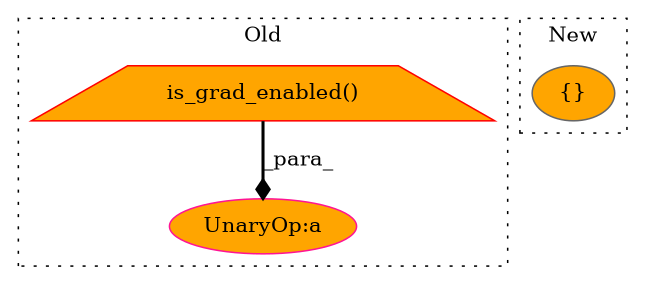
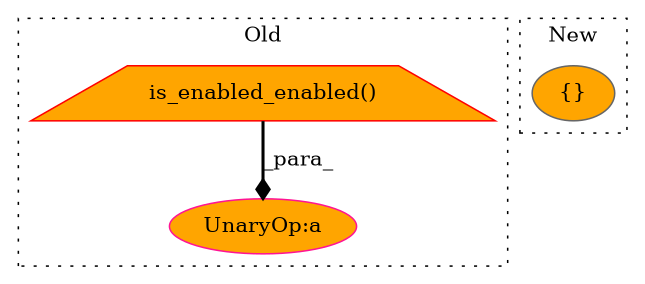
(263, 93) -> (263, 93)
